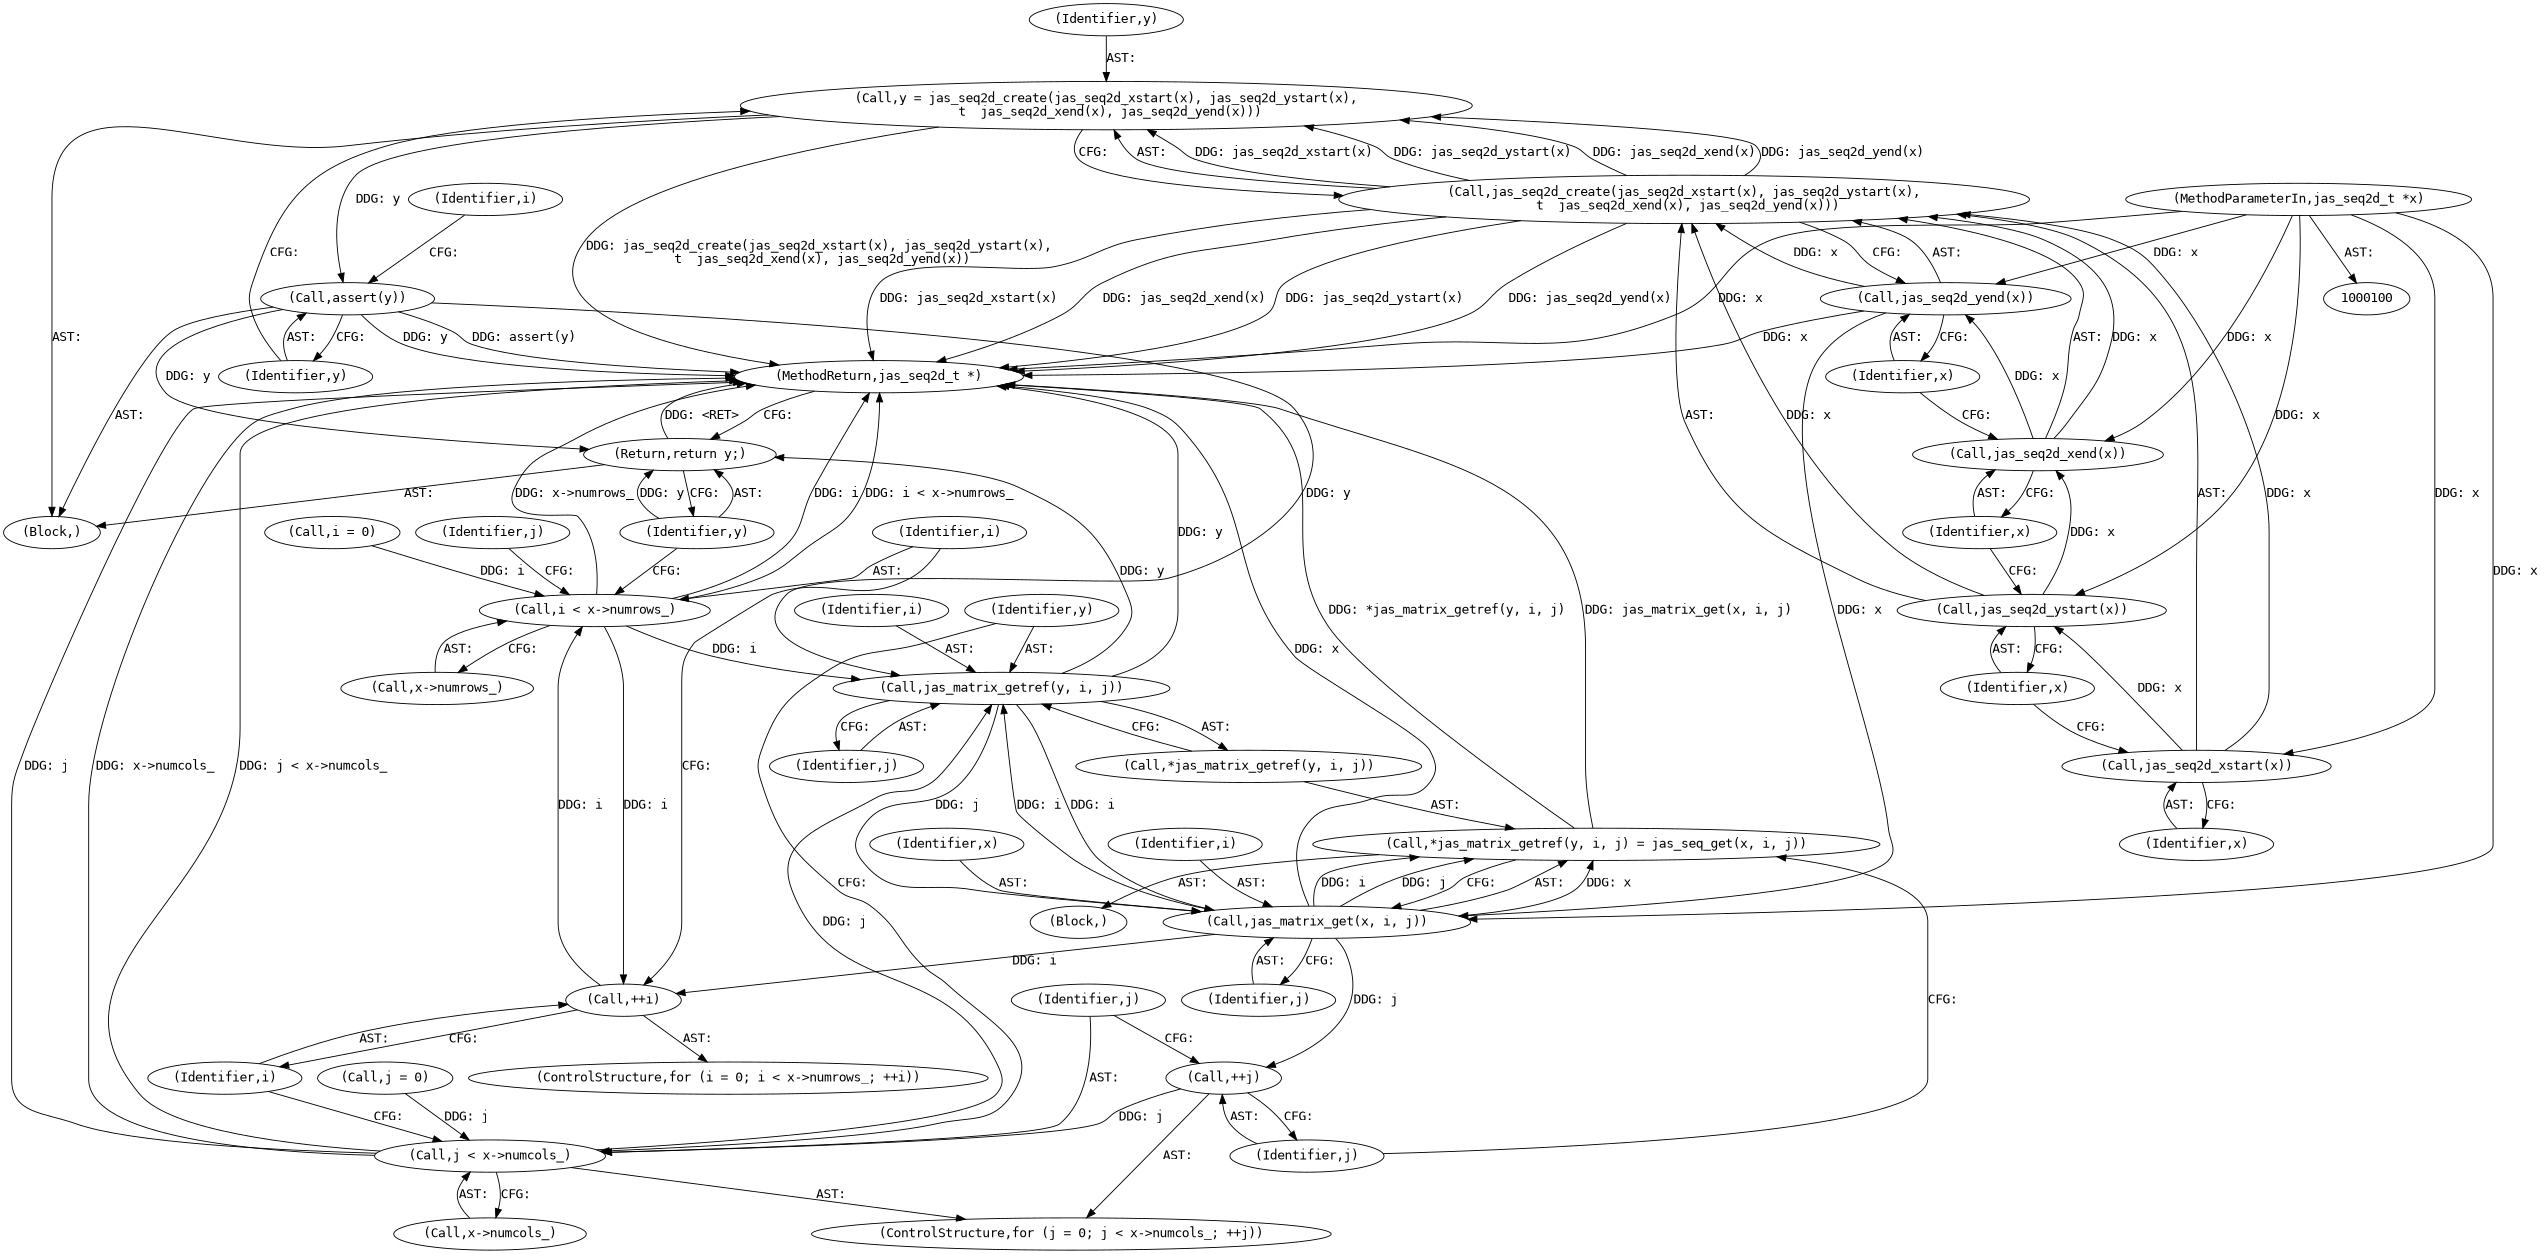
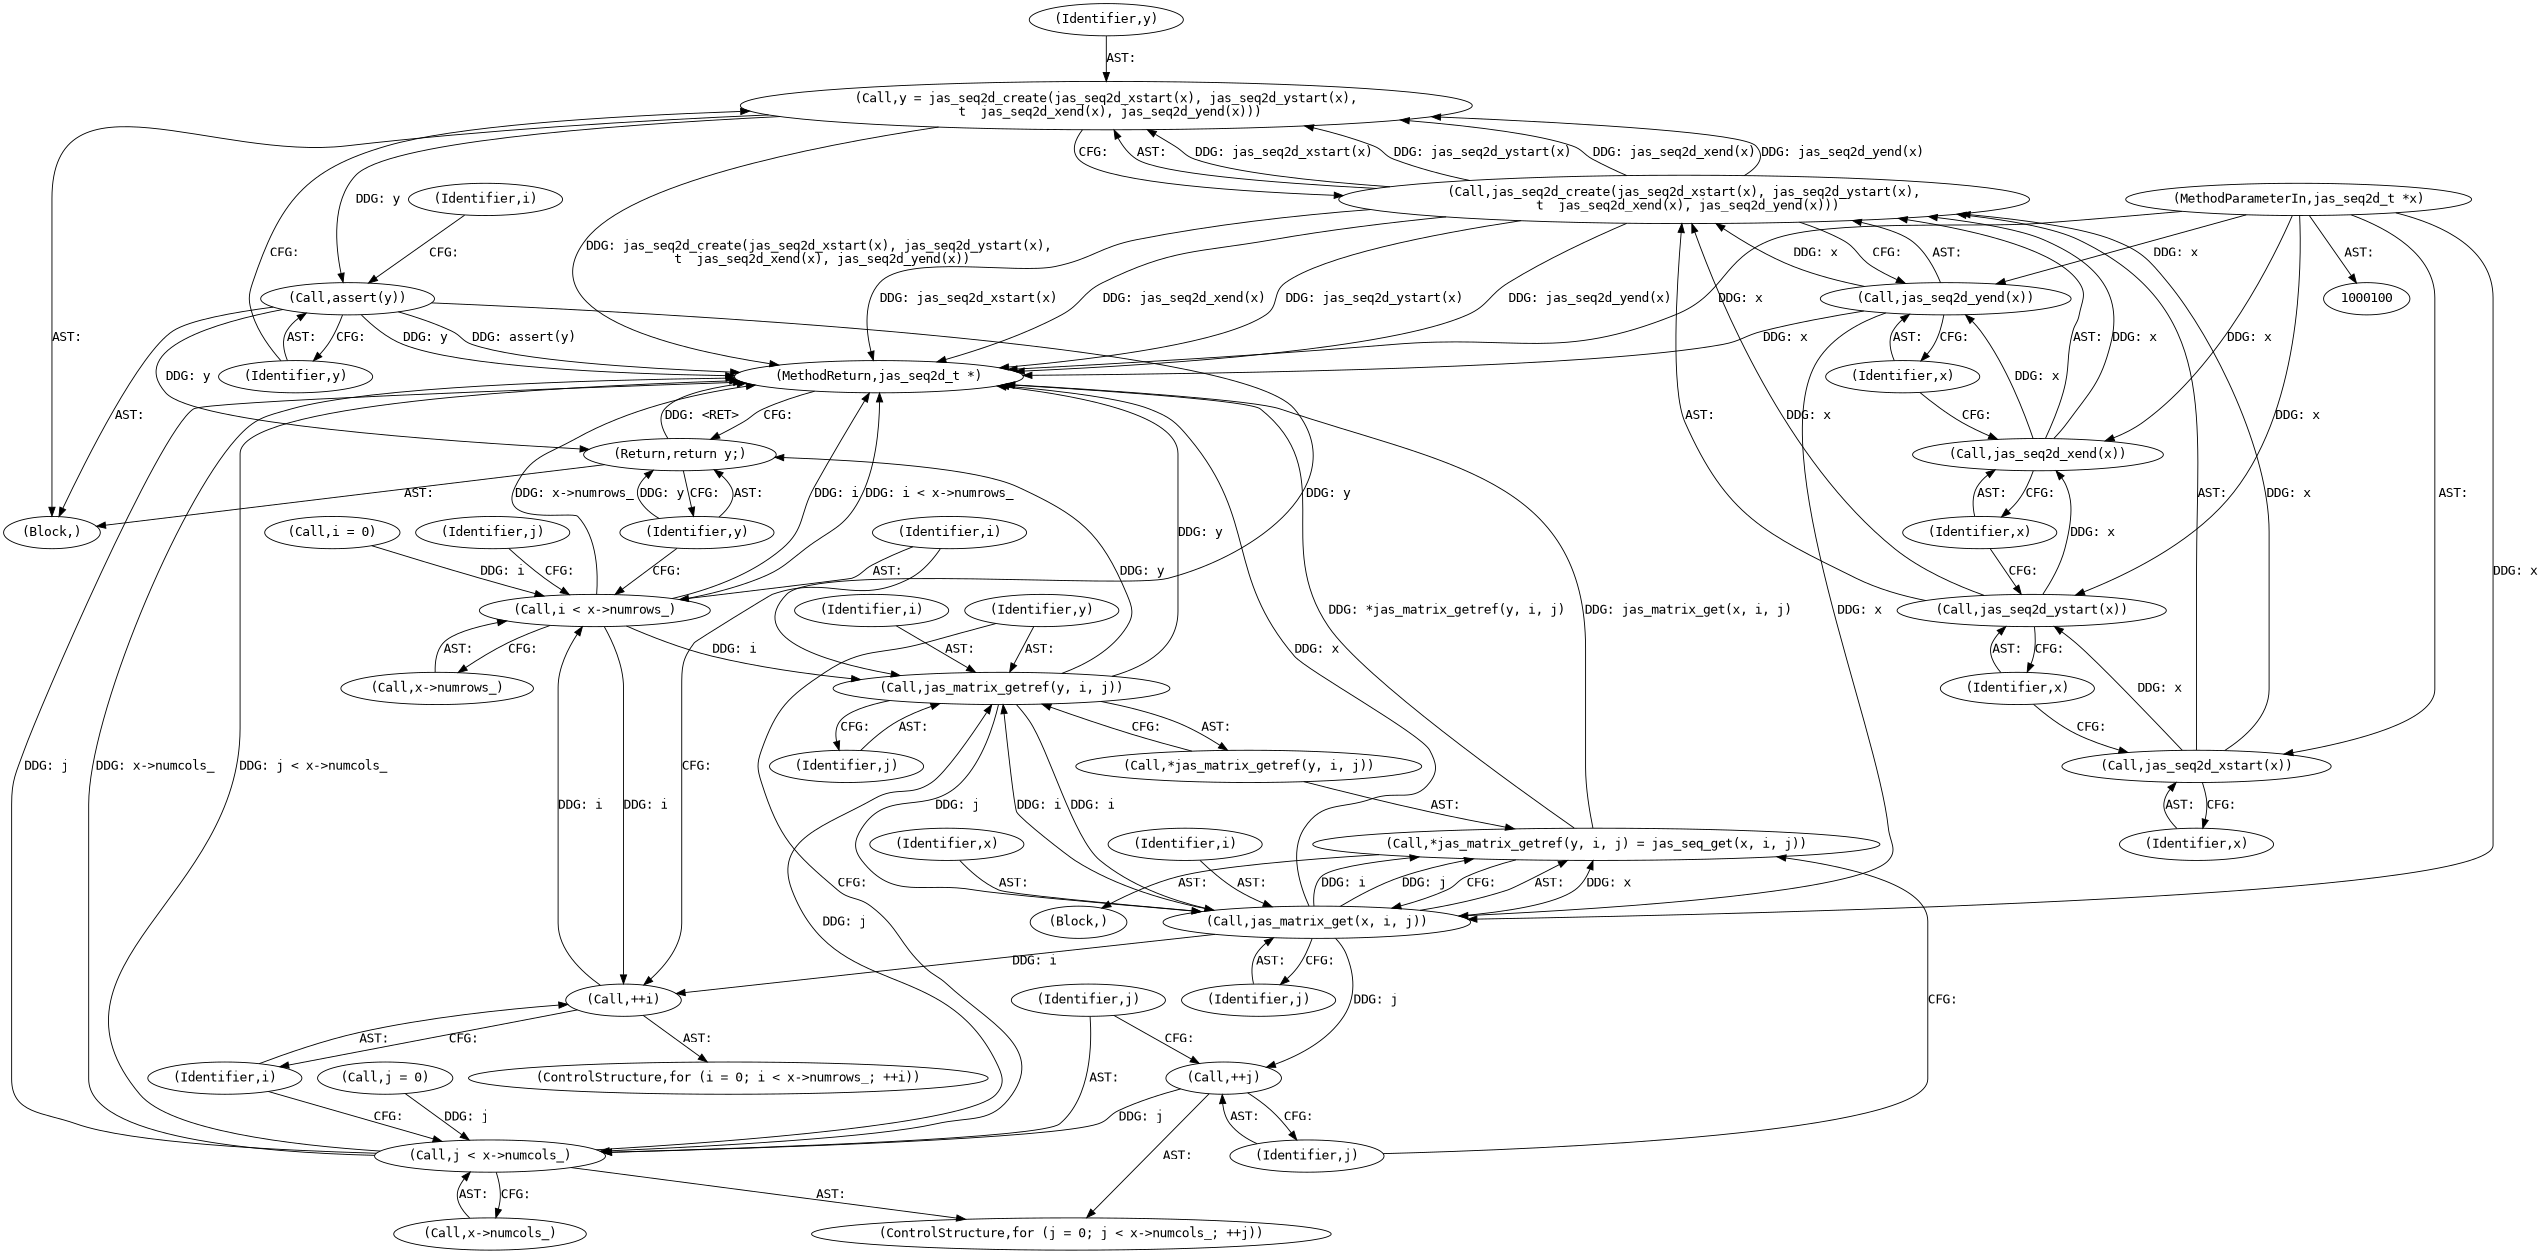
(2457, 494) -> (2457, 494)
